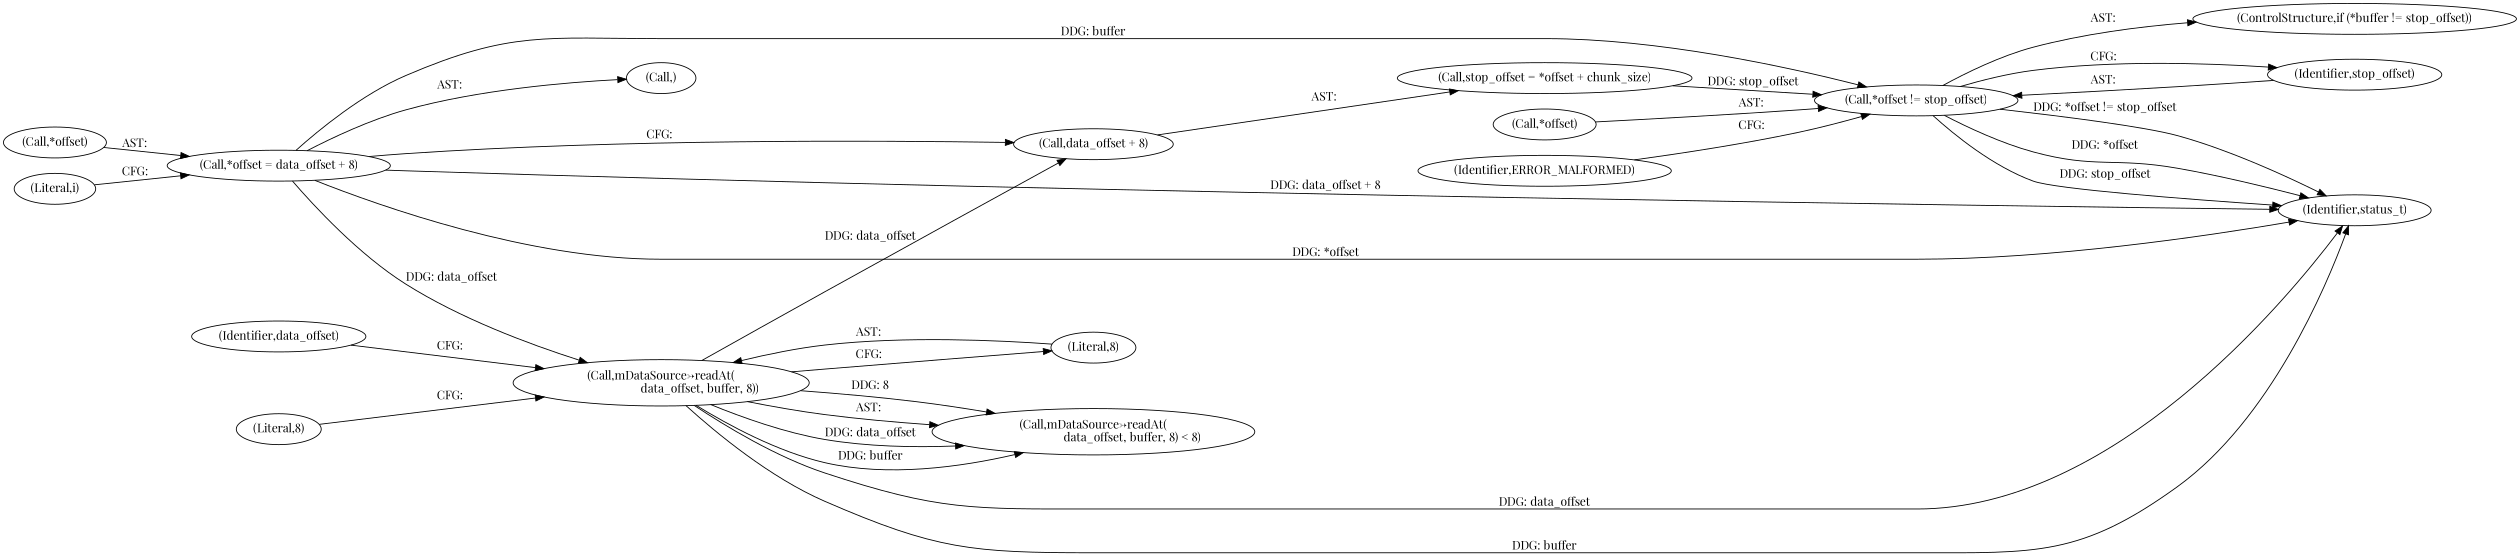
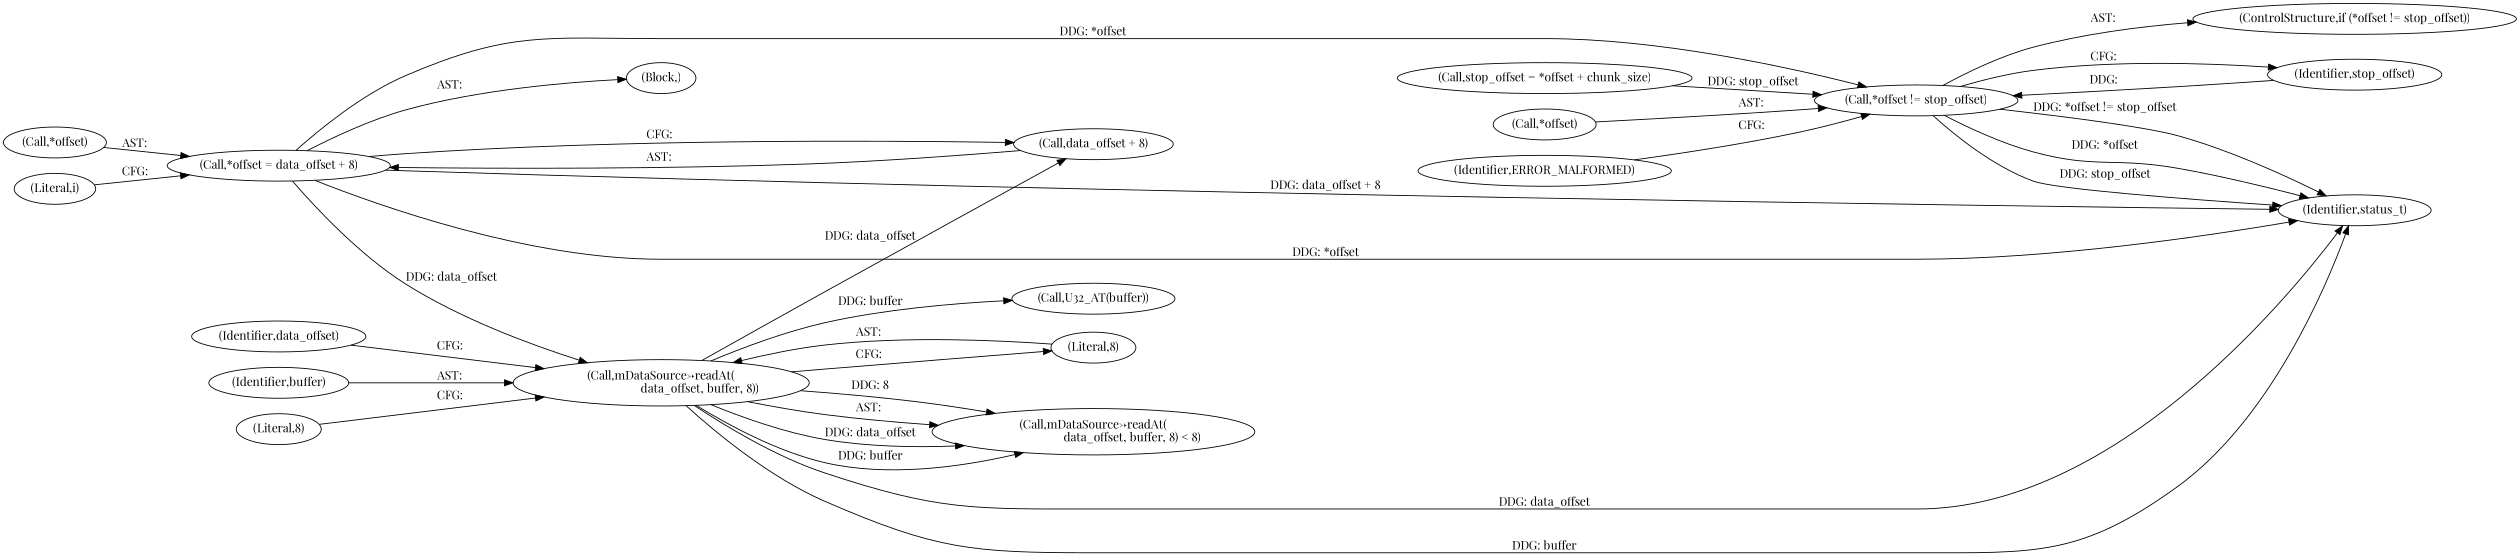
(2355, 19) -> (2355, 19)
(1093, 32) -> (1093, 32)
(661, 78) -> (661, 78)
(2105, 80) -> (2105, 80)
(1304, 113) -> (710, 167)
none -> (1093, 299)
none -> (279, 383)
